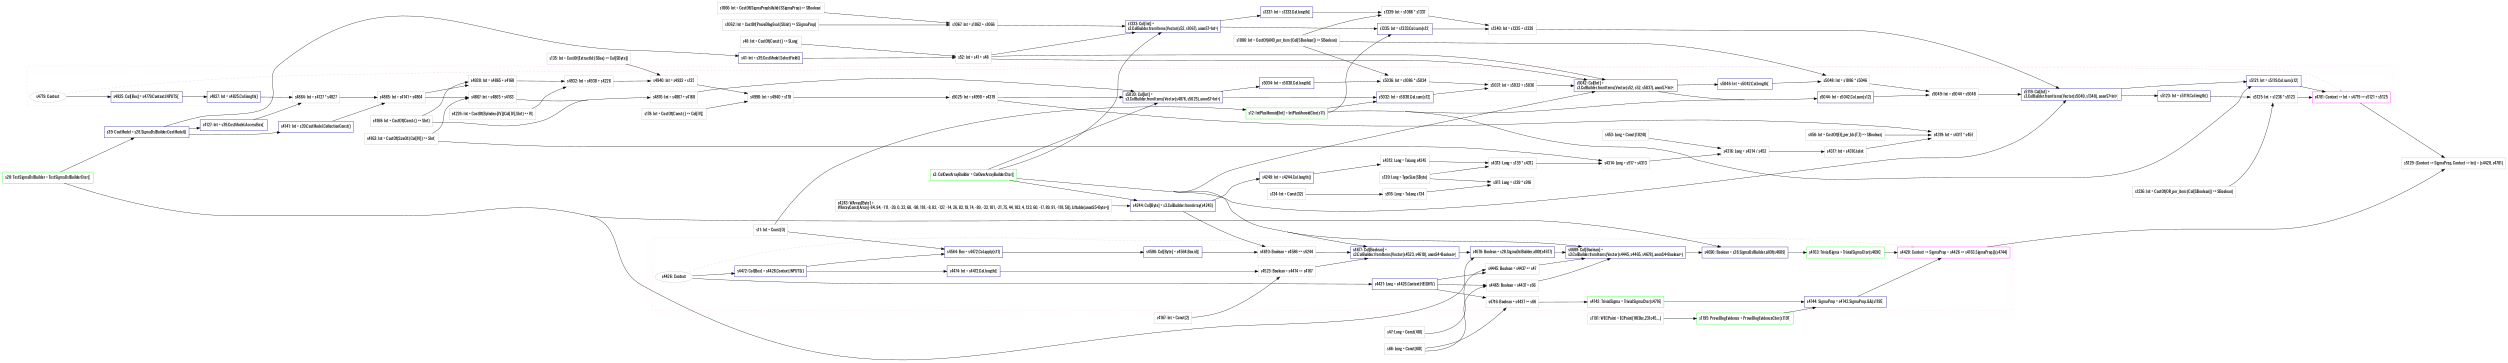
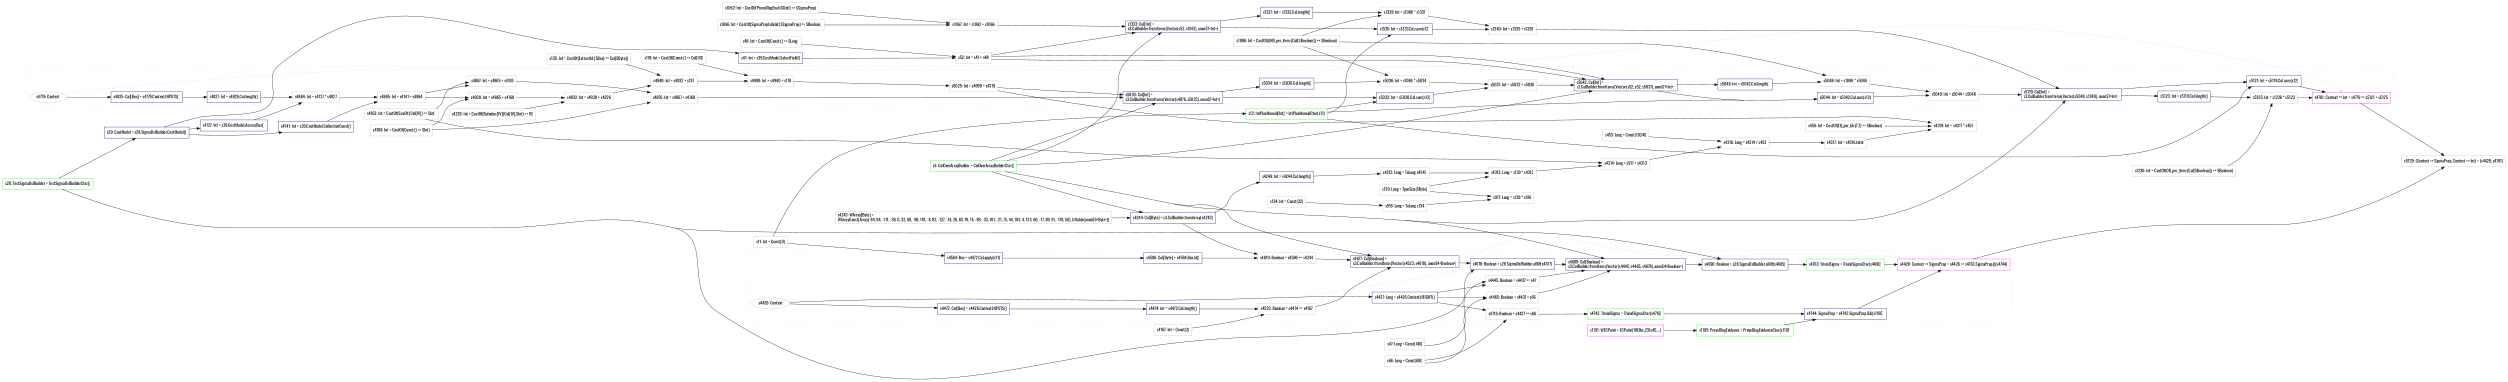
(874, 259) -> none
(1626, 319) -> (1626, 331)
